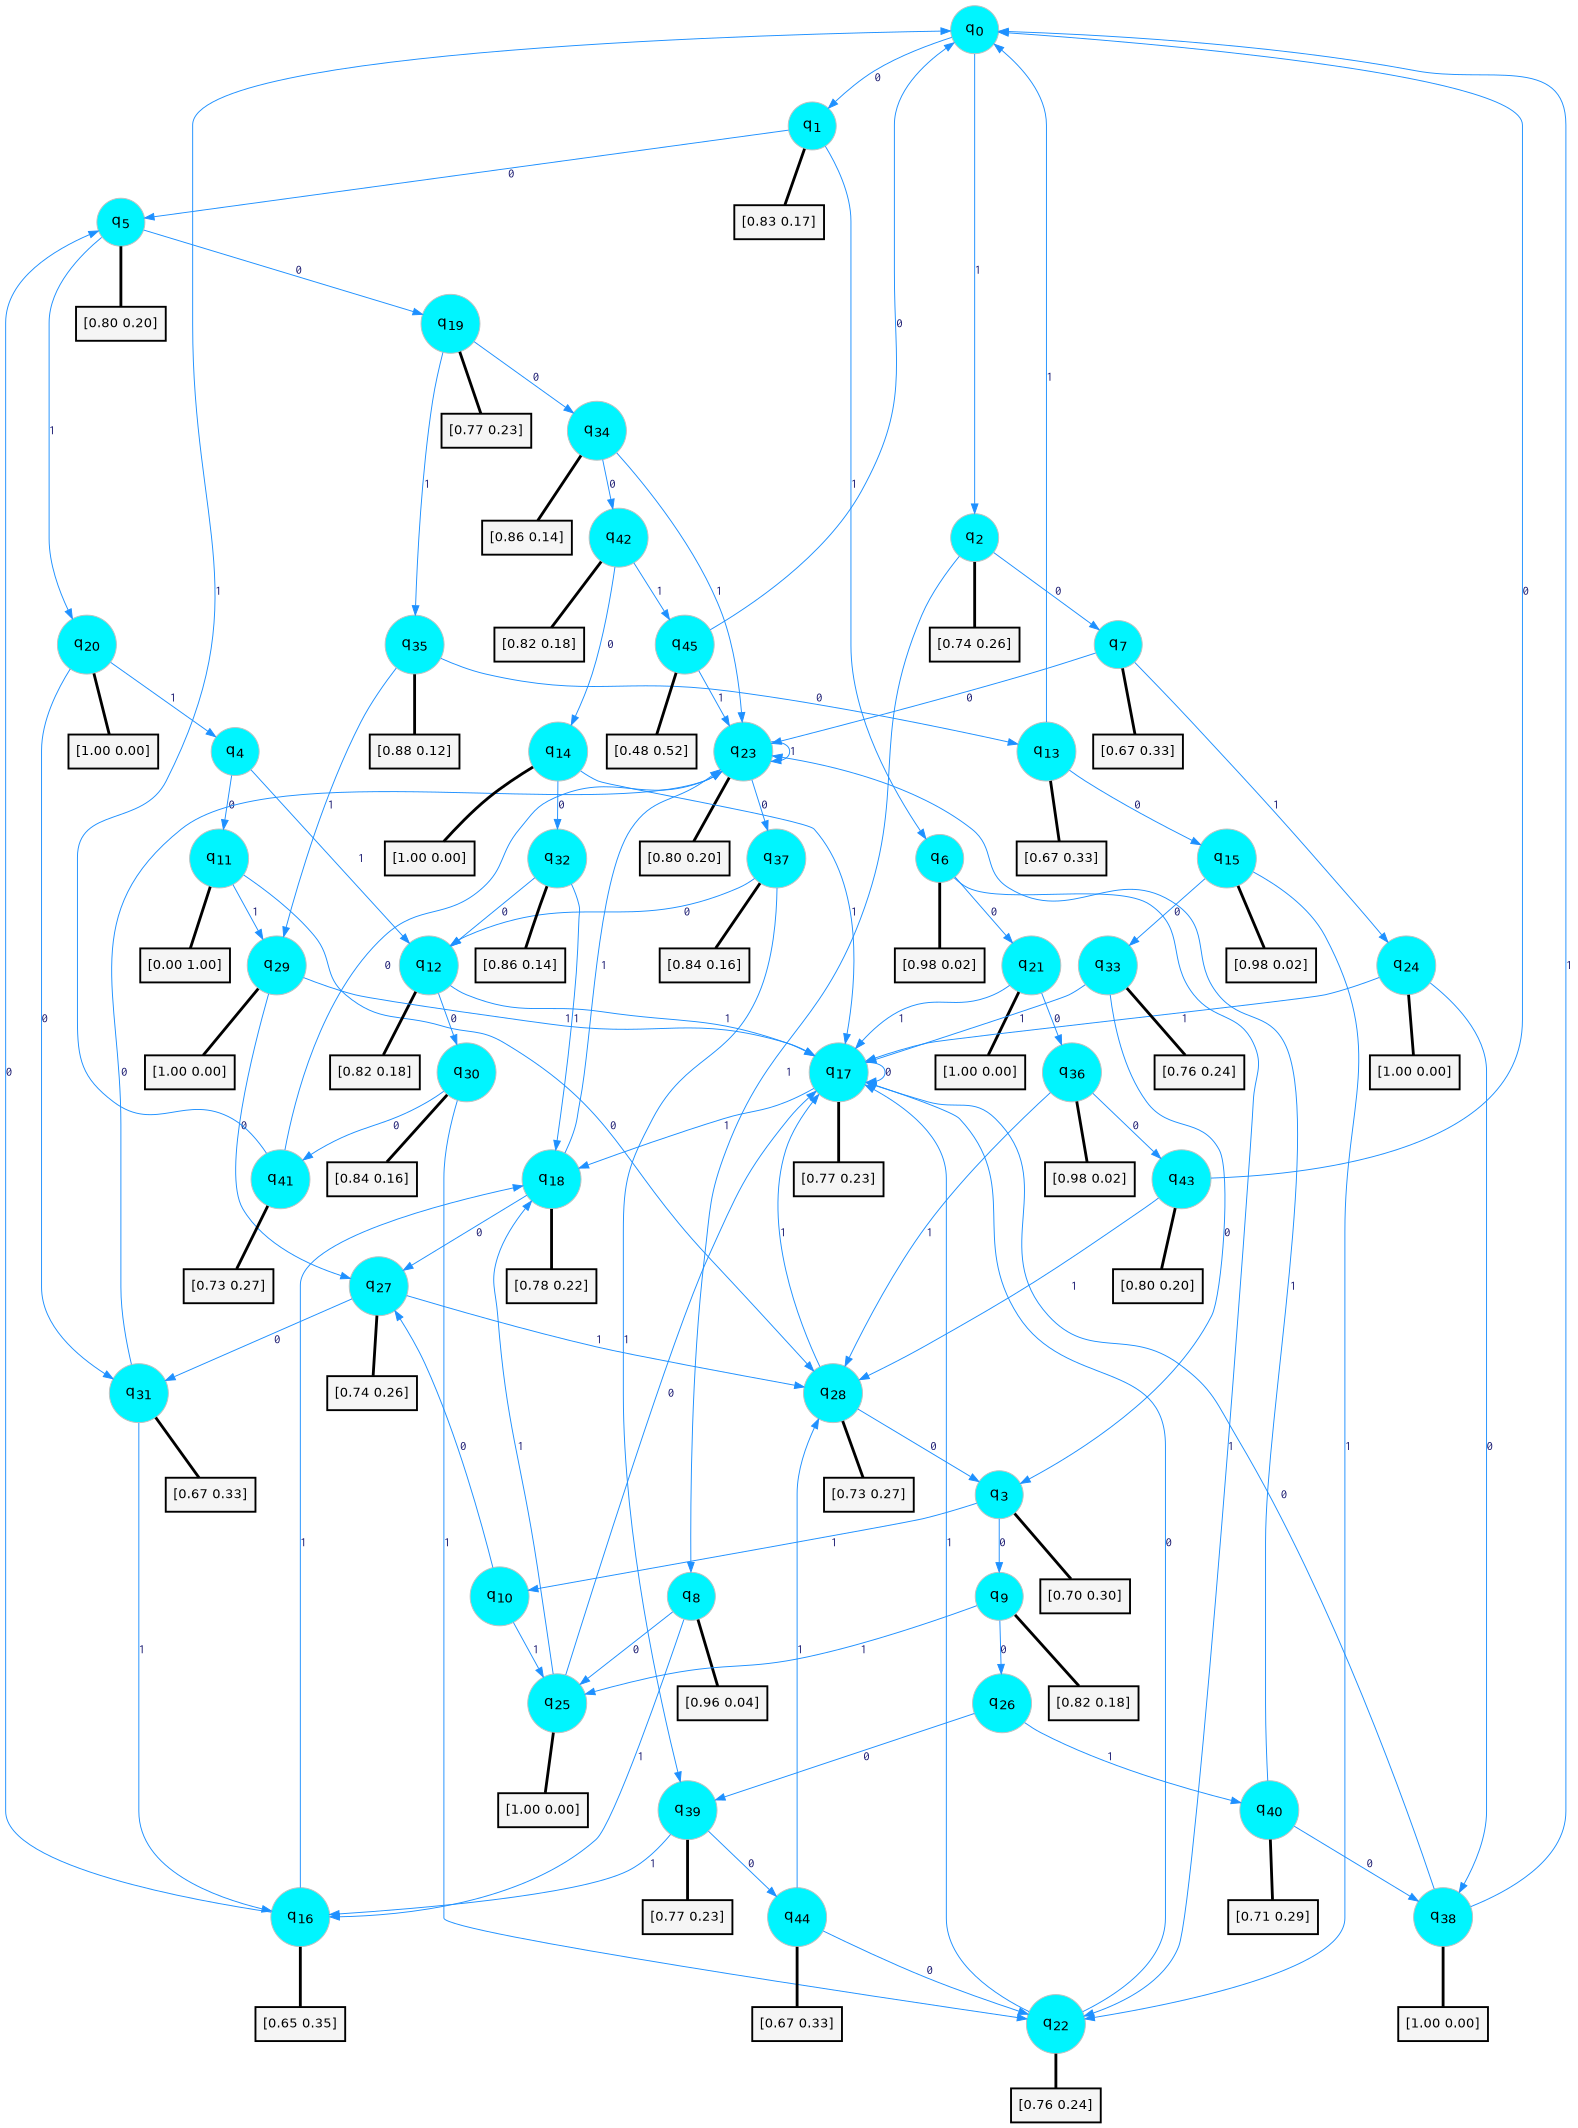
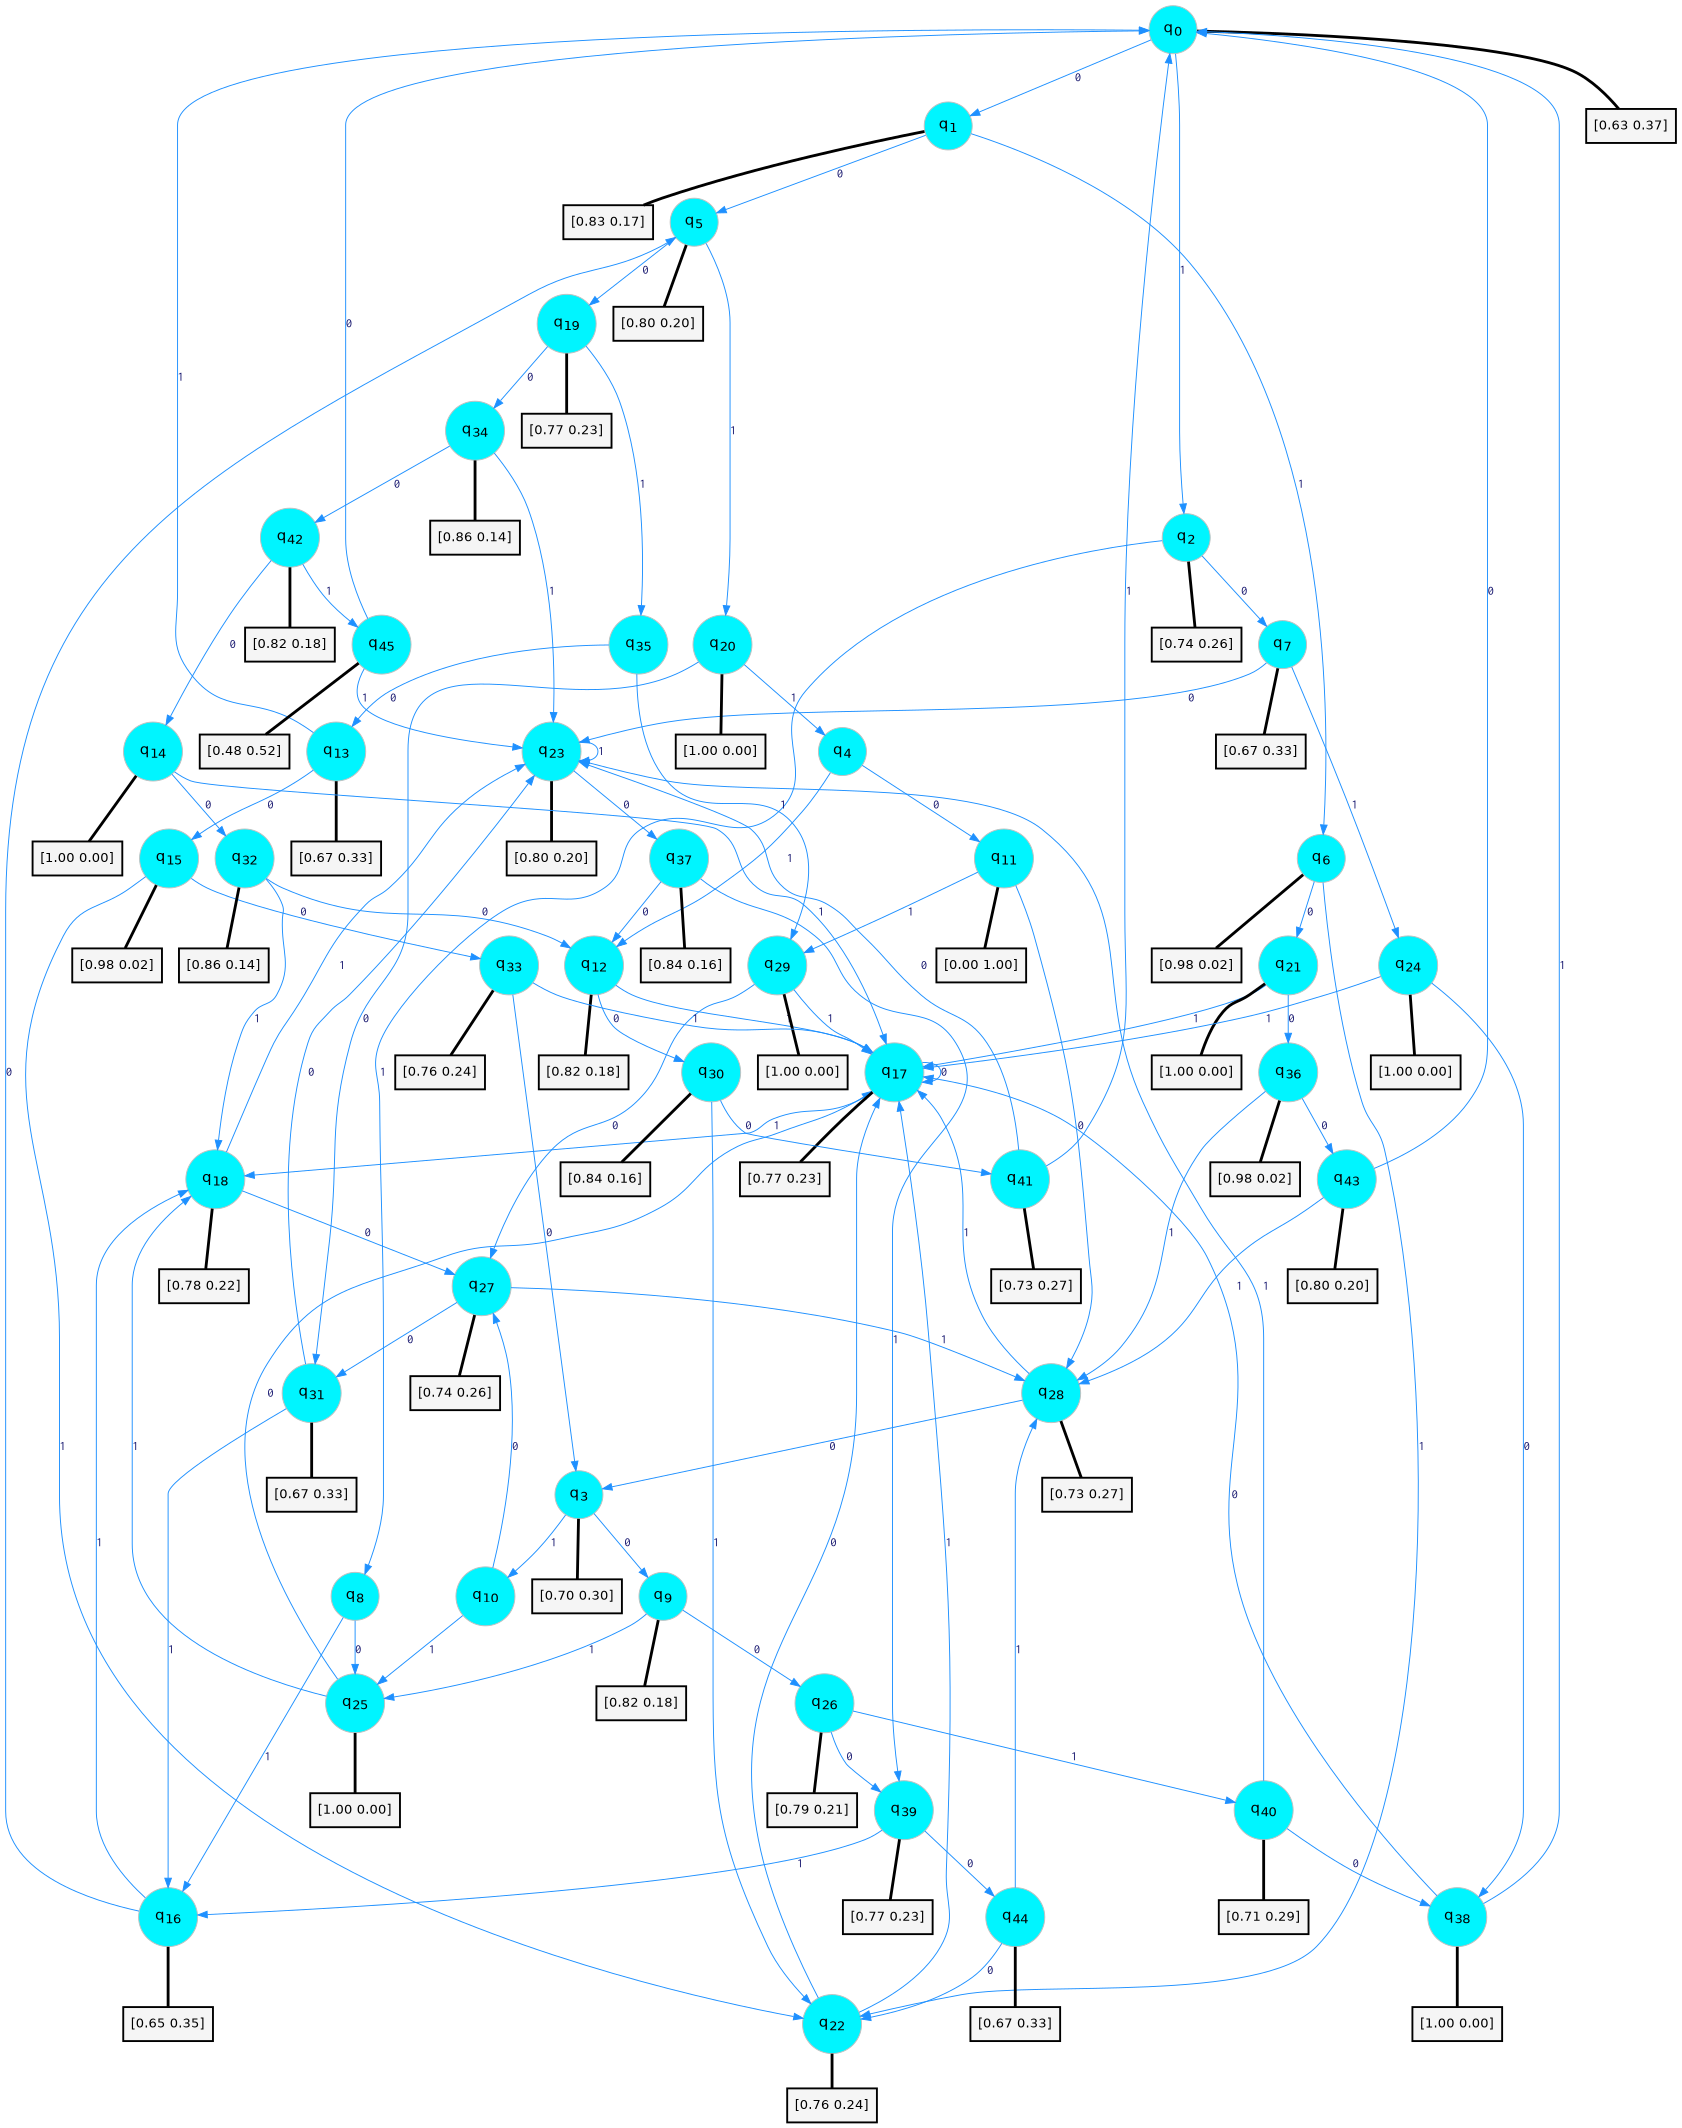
none -> (1631, 126)
(415, 752) -> none
(722, 1703) -> none
none -> (812, 1810)
